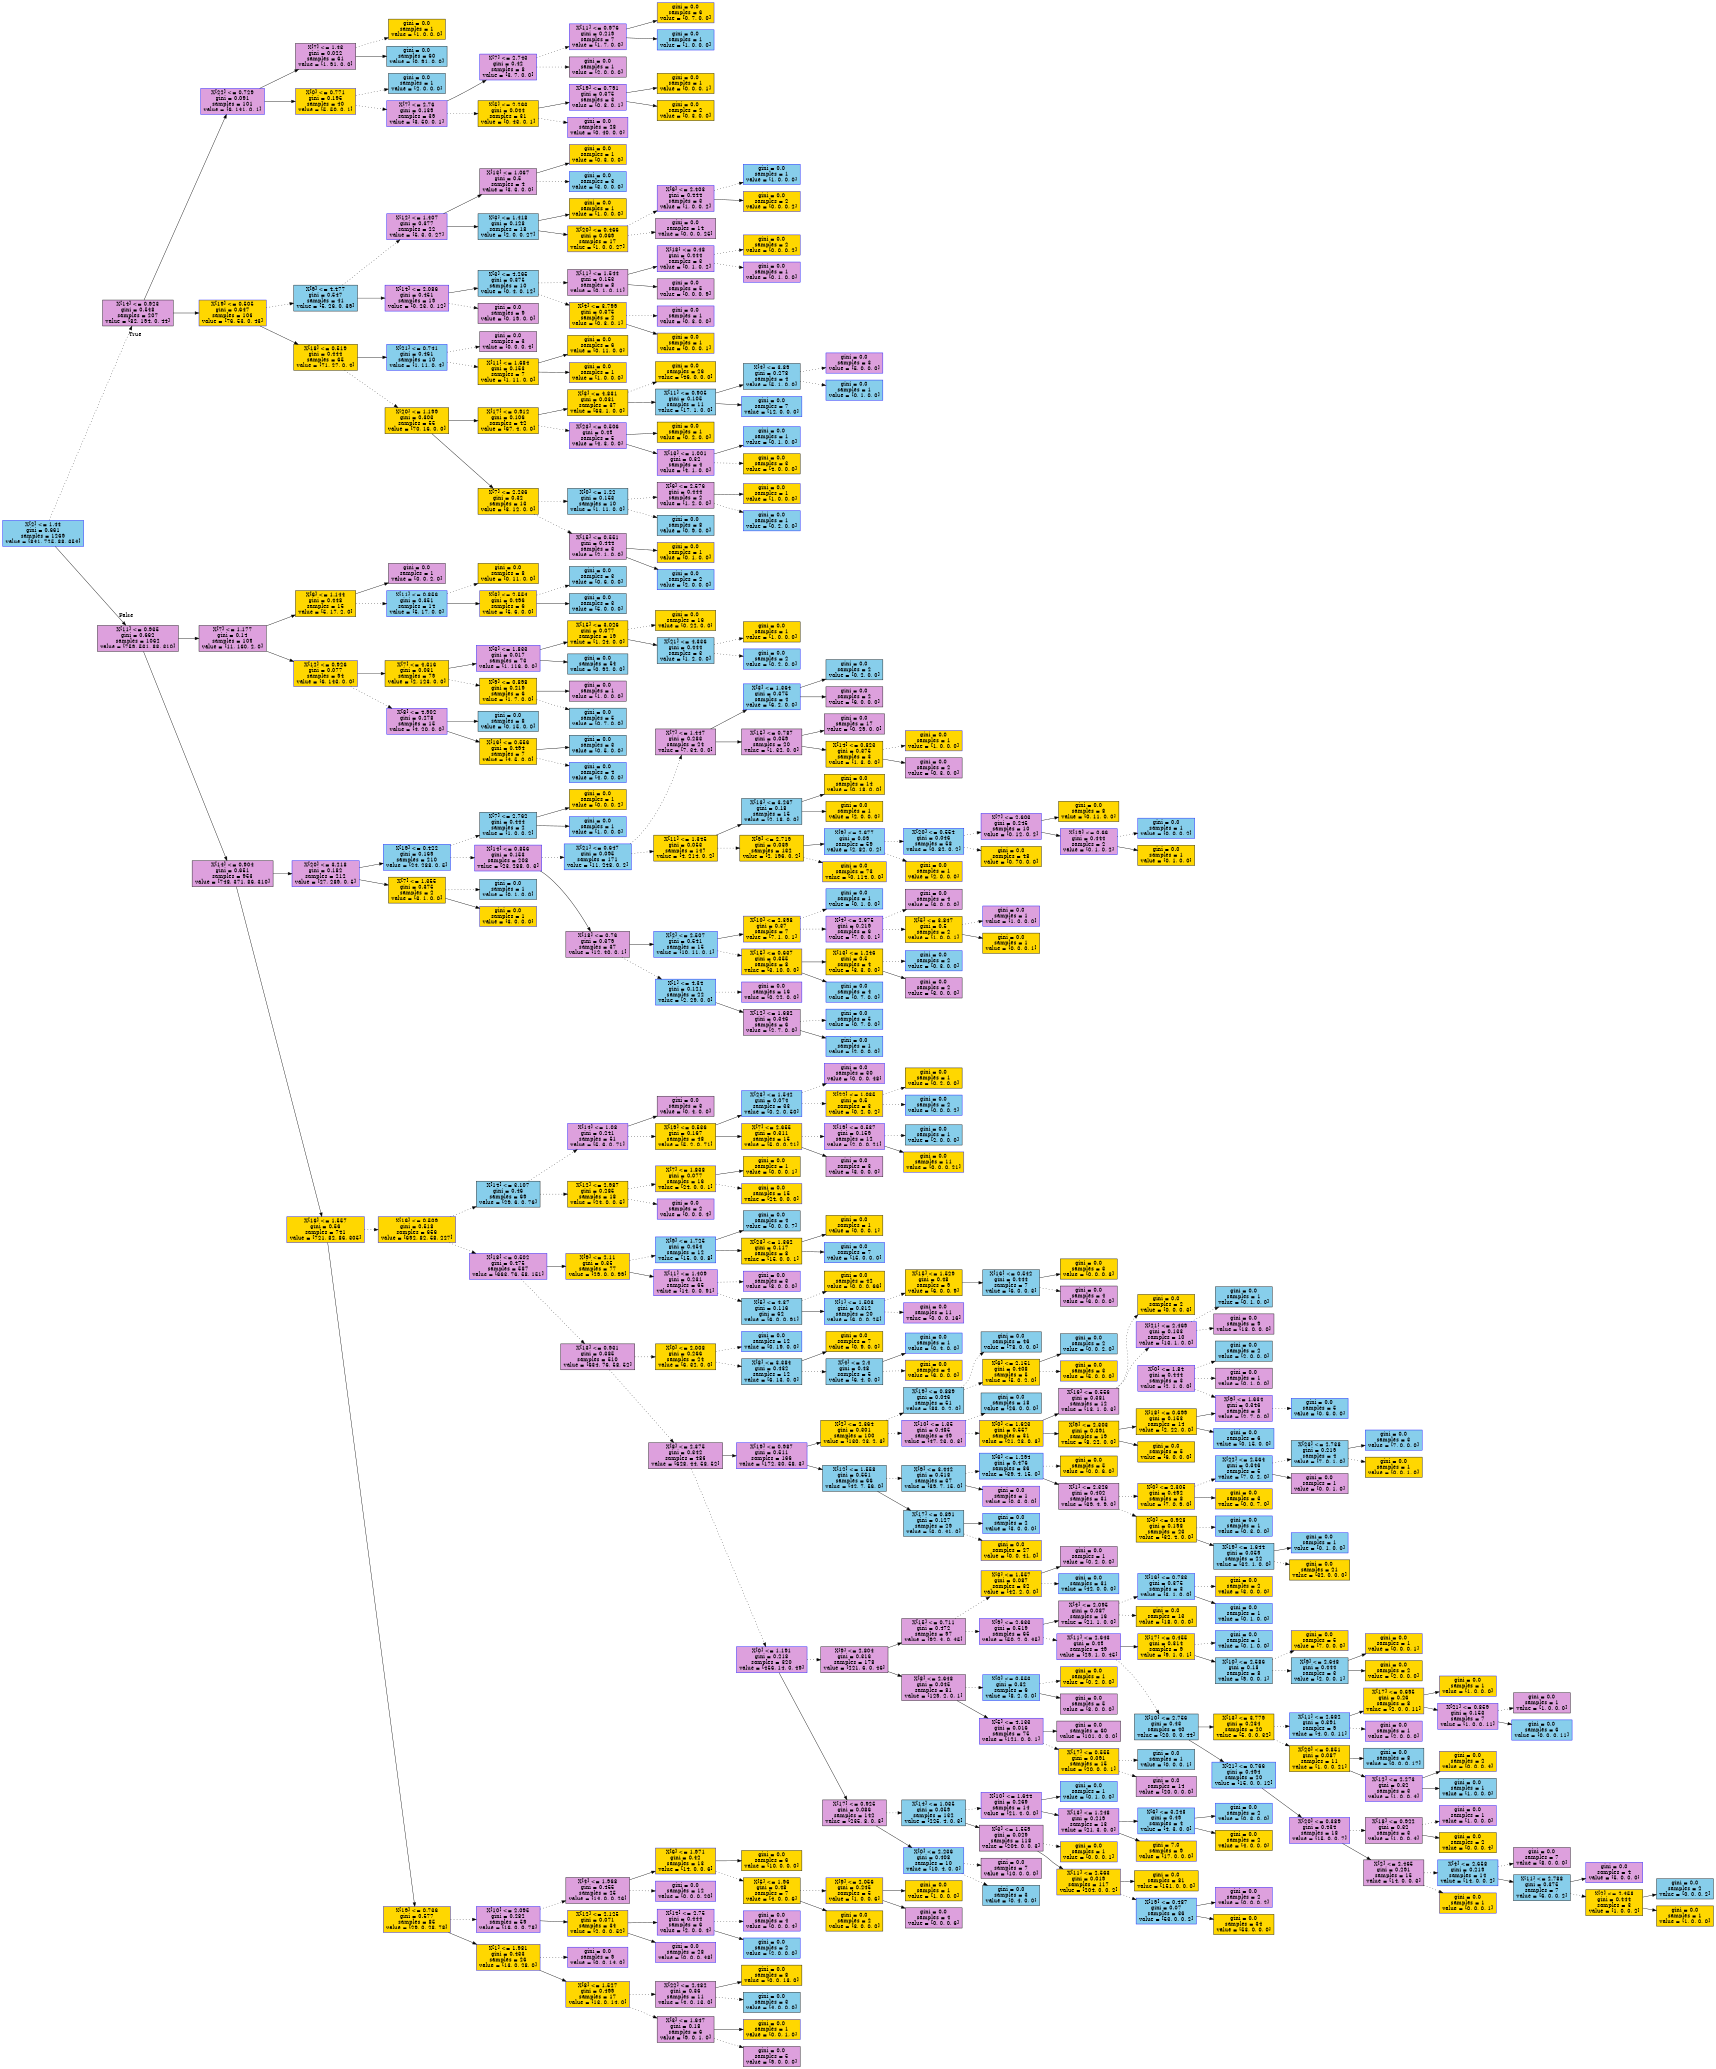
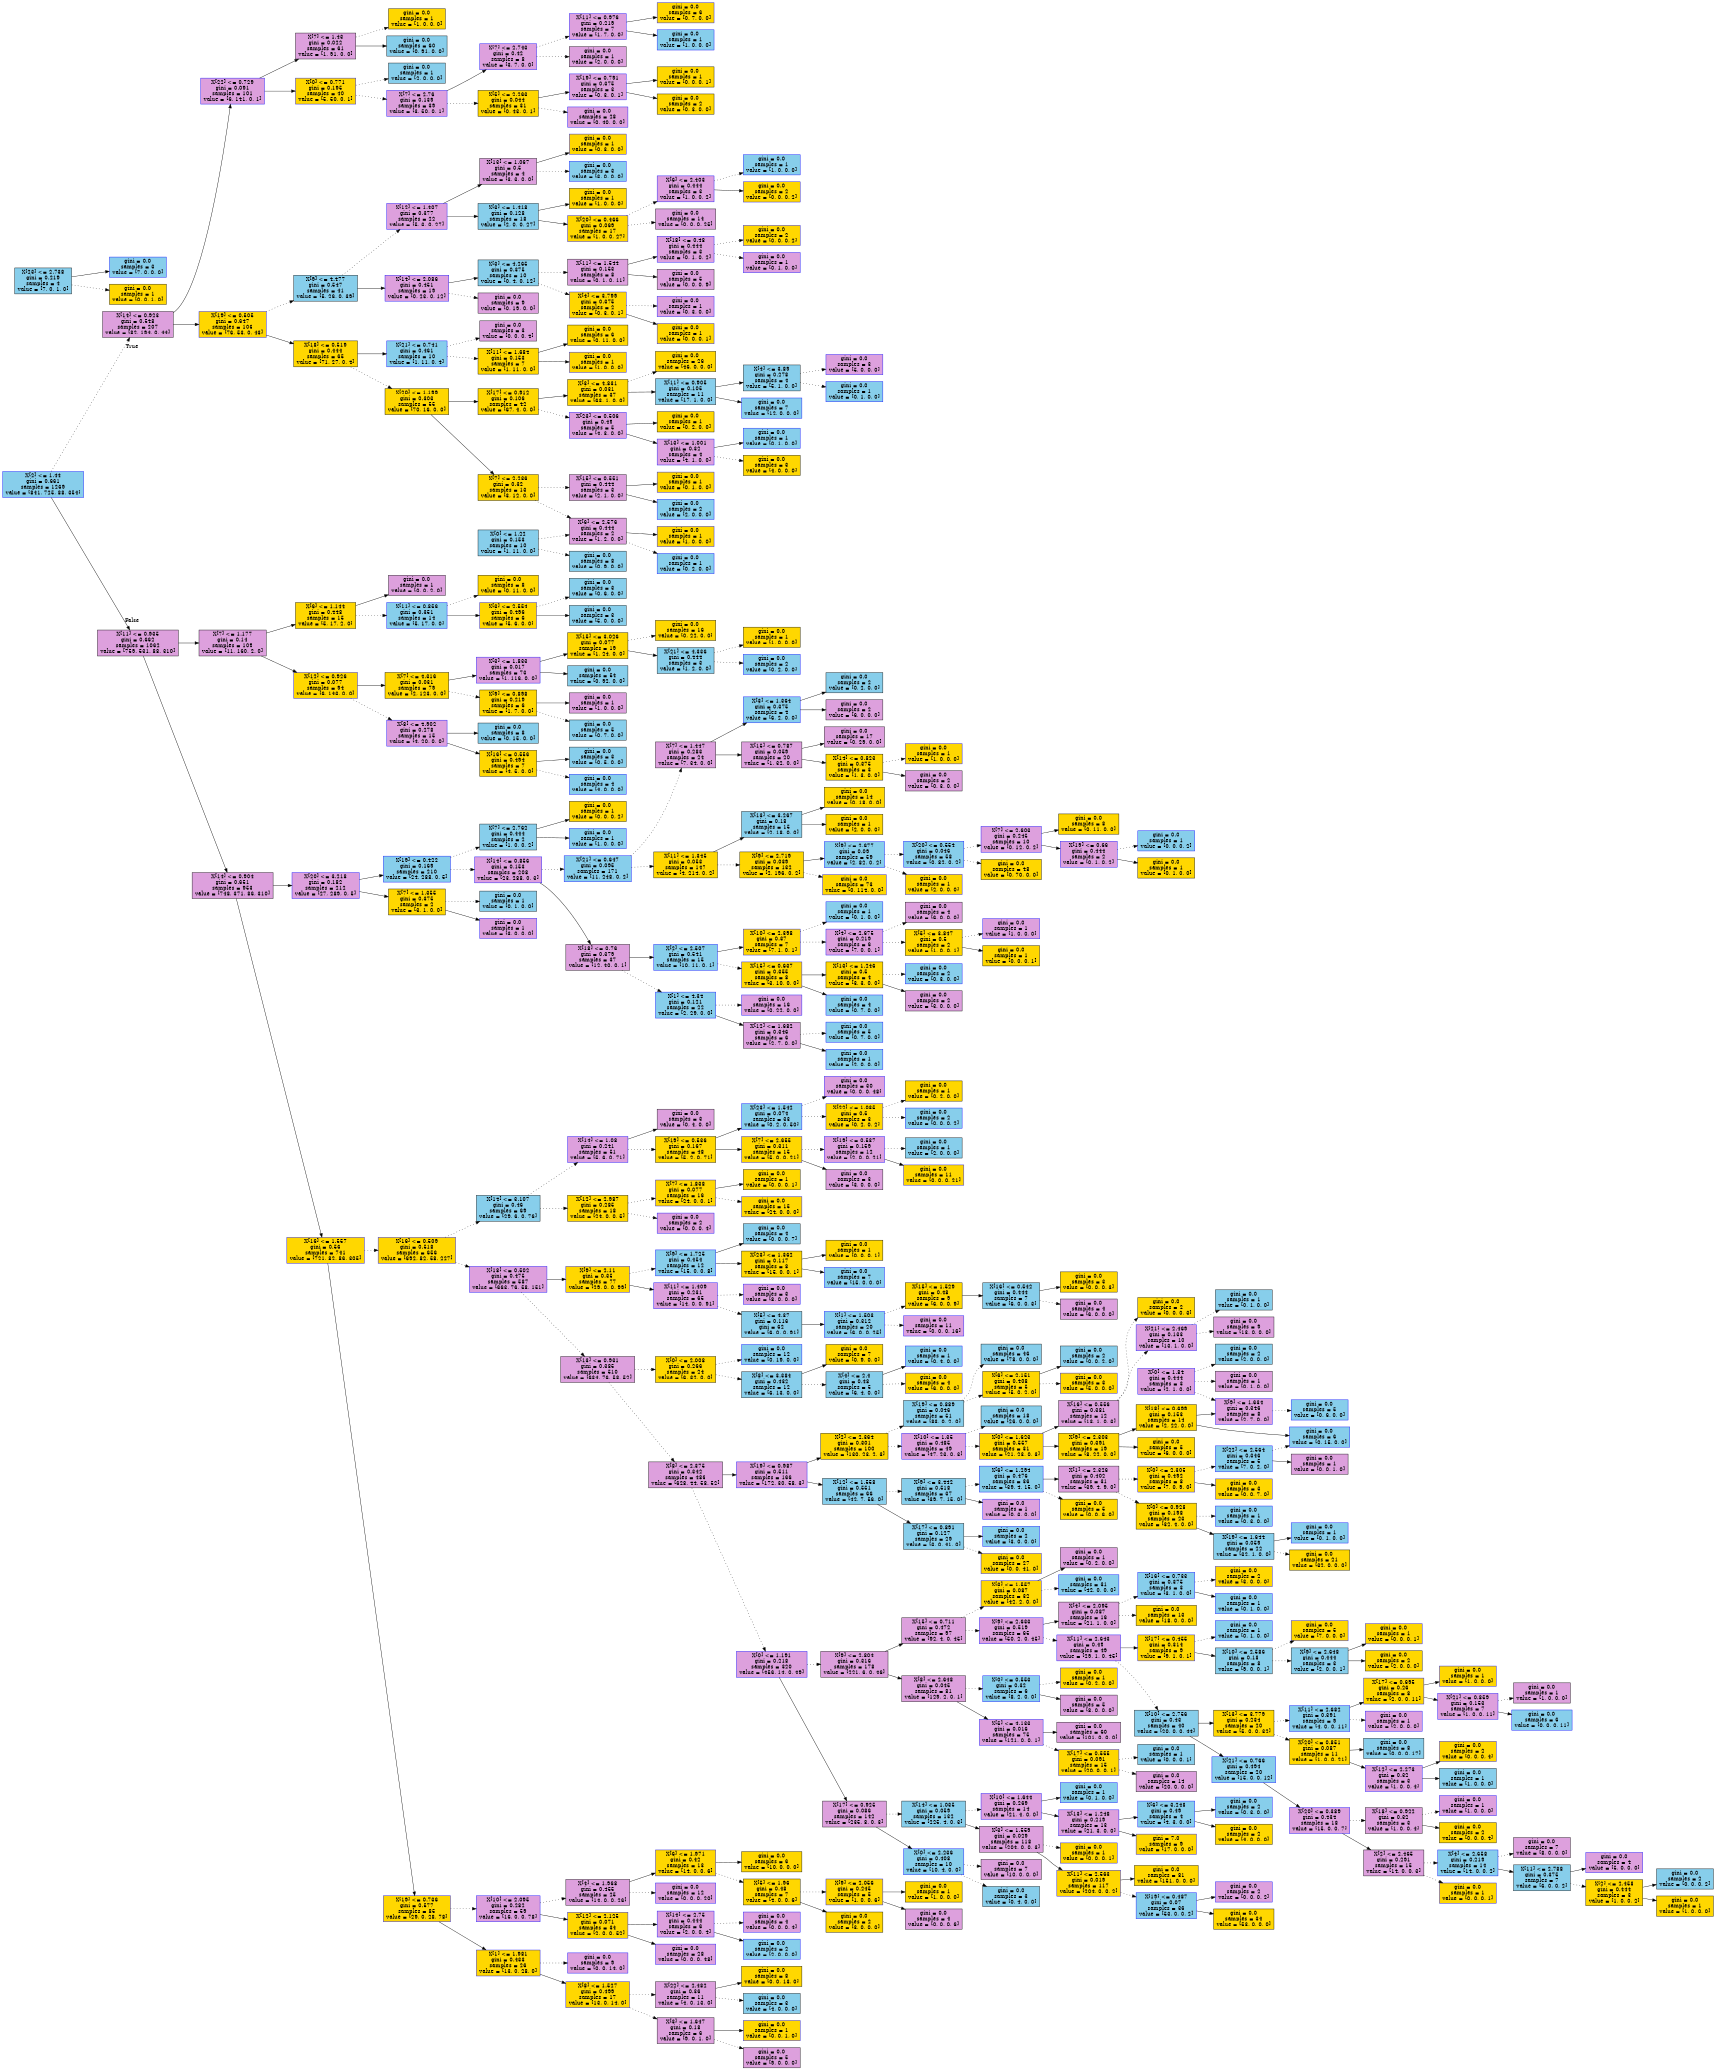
(551, 501) -> (551, 508)
(508, 916) -> (508, 928)
(854, 1281) -> none
(1280, 1462) -> (1279, 1449)
